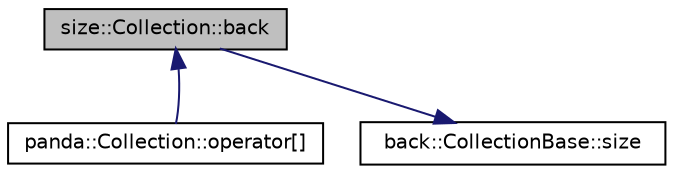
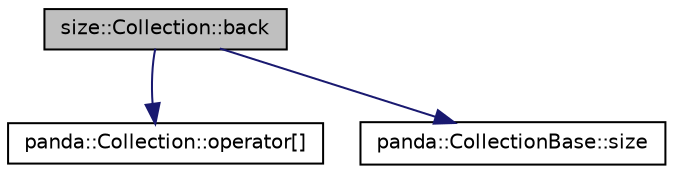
(179, 97) -> (152, 76)
(513, 143) -> (513, 143)
